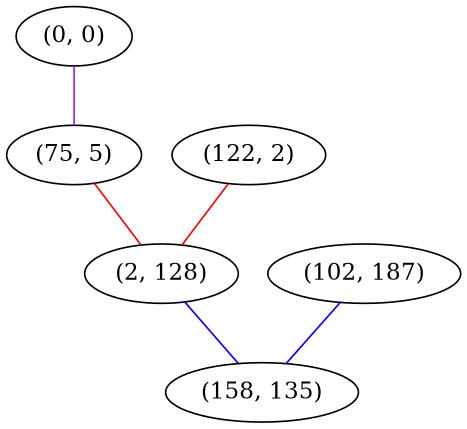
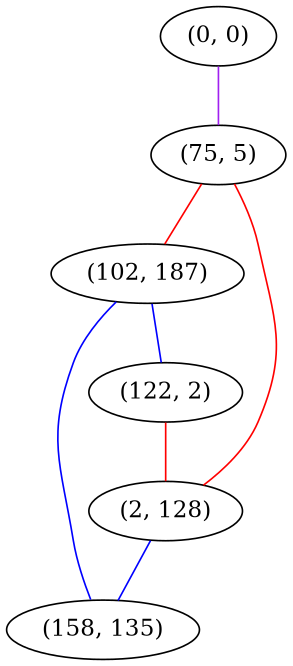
none -> (183, 214)
none -> (157, 333)
